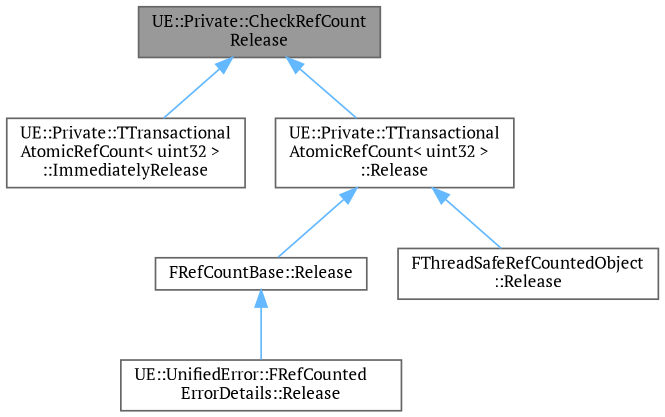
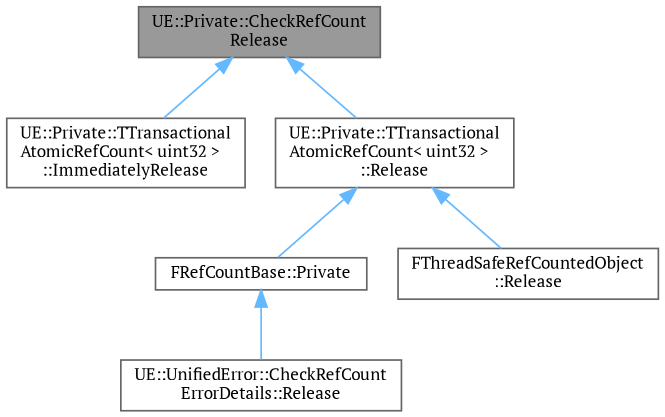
(261, 274) -> (261, 274)
(261, 385) -> (261, 385)
